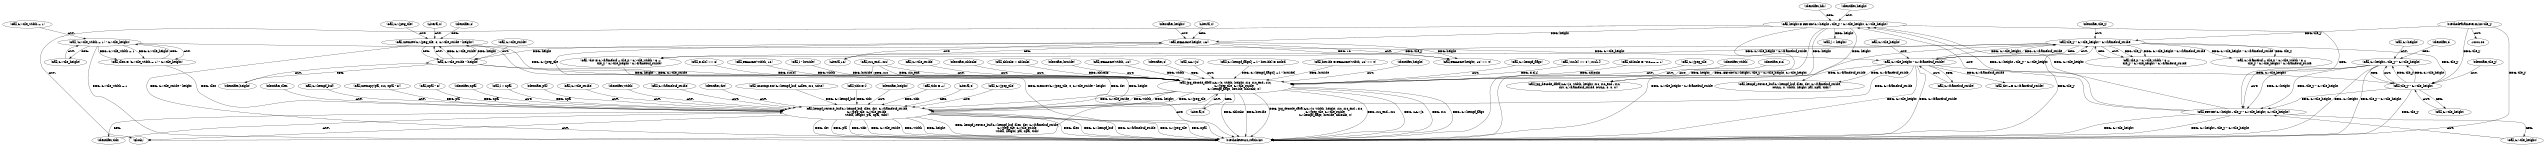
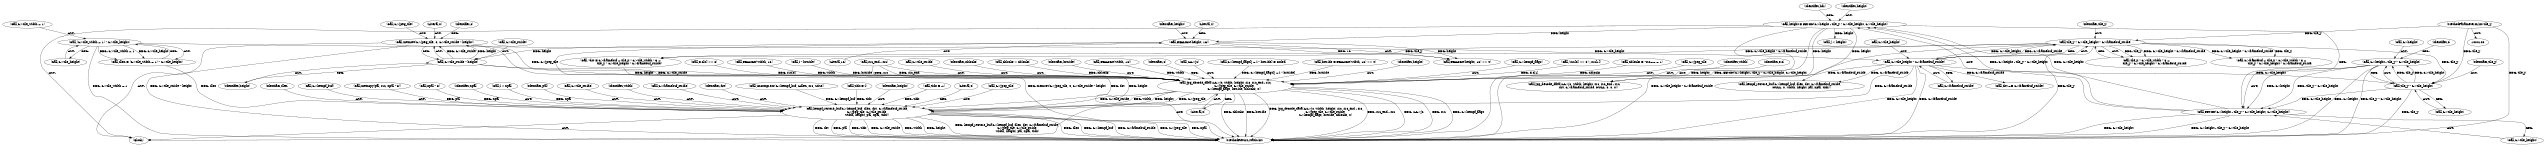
(1005, 51) -> none
none -> (203, 54)
(109, 140) -> none
